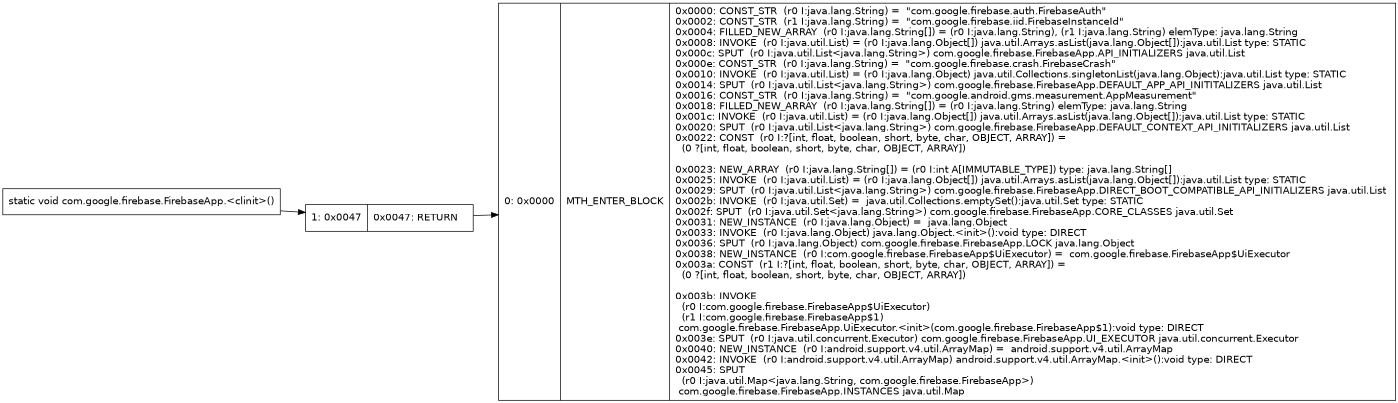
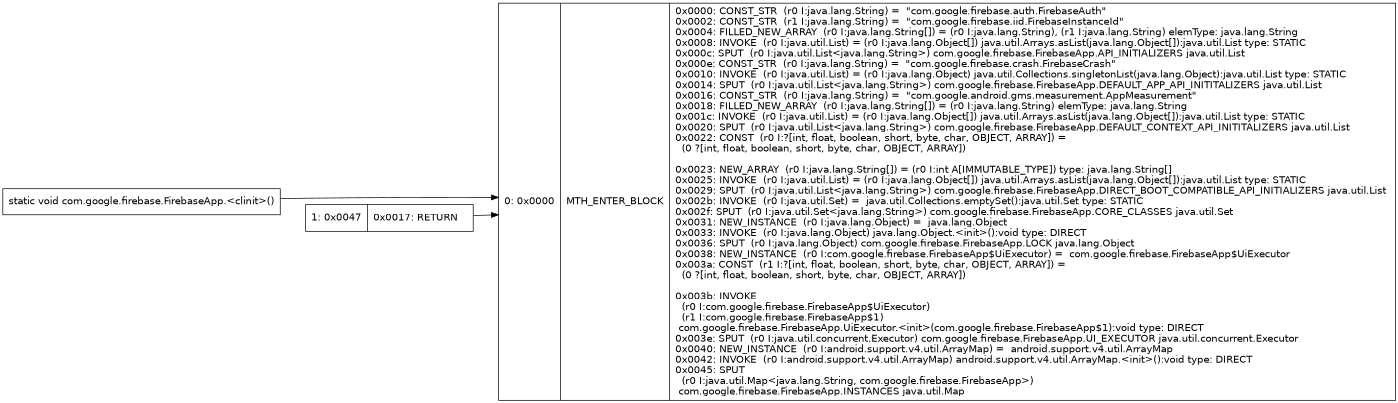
(289, 211) -> (386, 198)
(420, 218) -> (420, 218)
